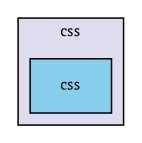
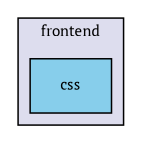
(71, 32) -> (71, 32)
